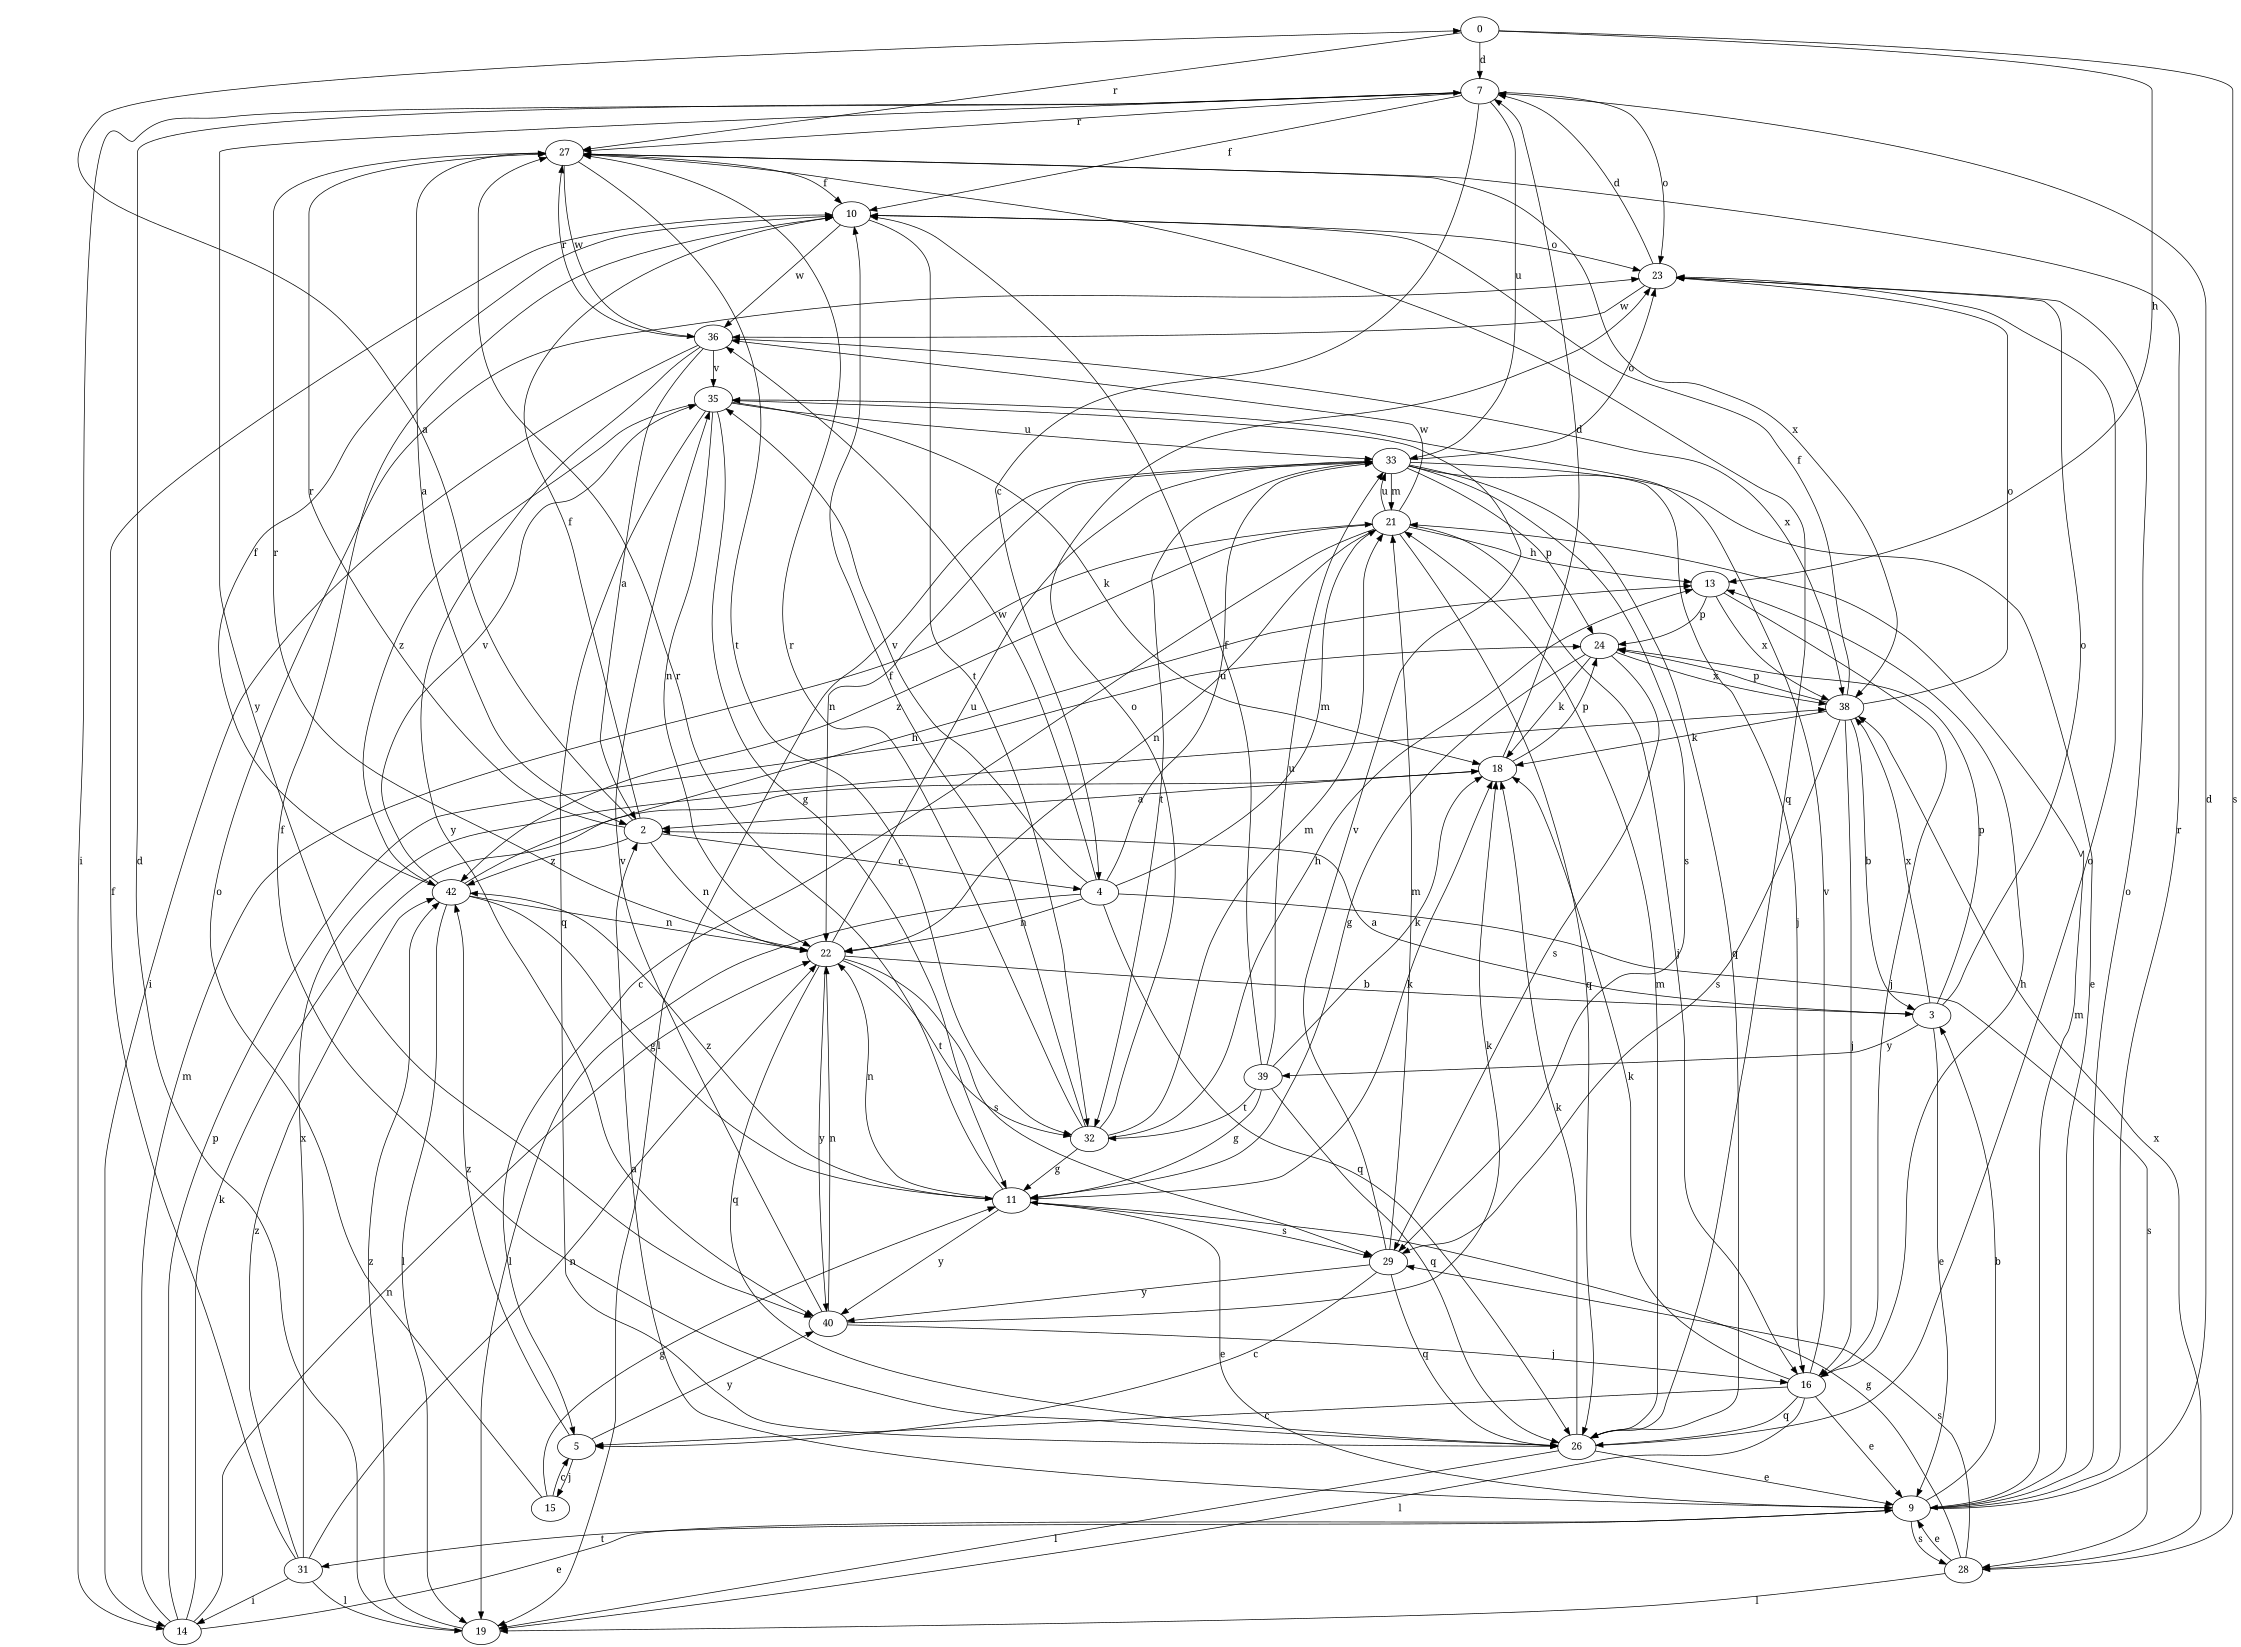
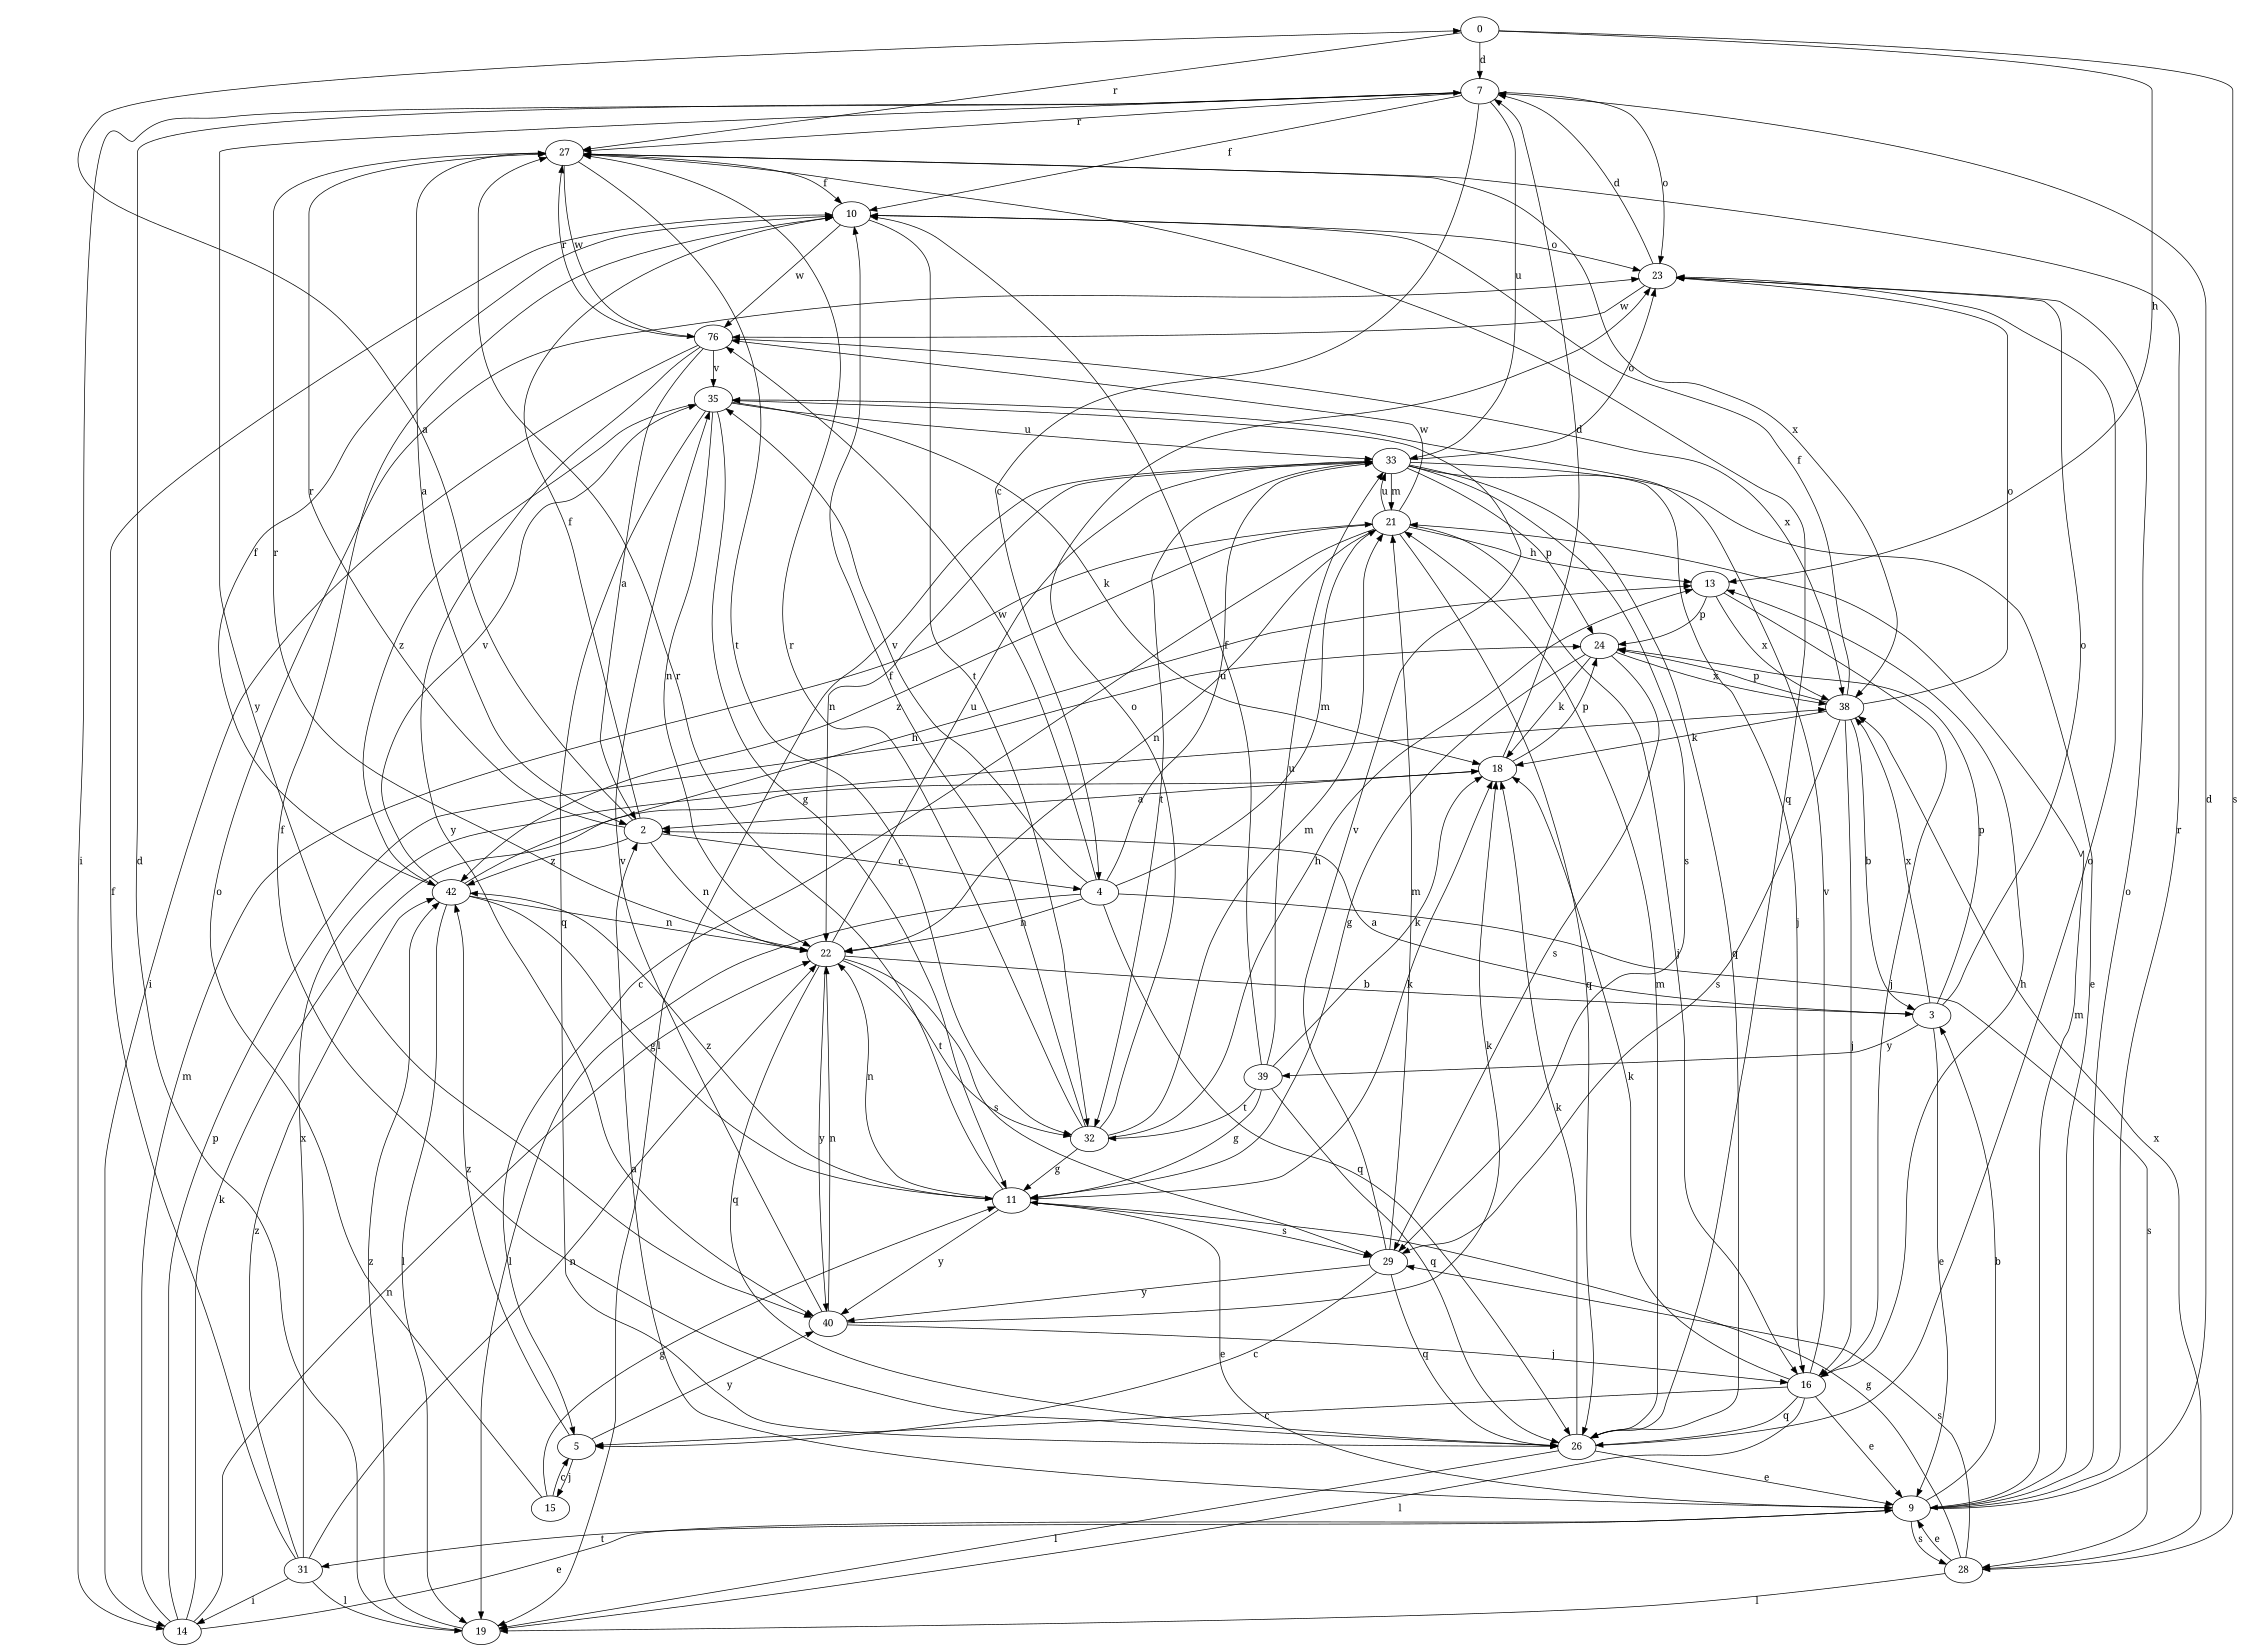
(713, 338) -> (713, 338)
